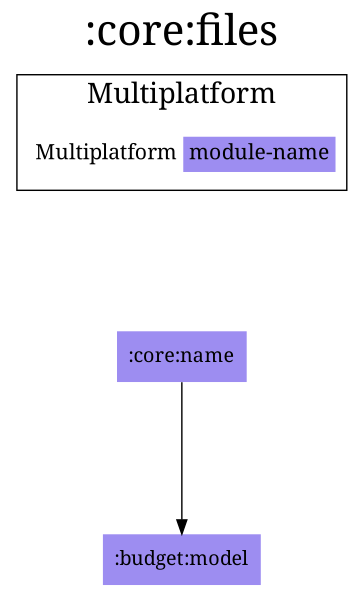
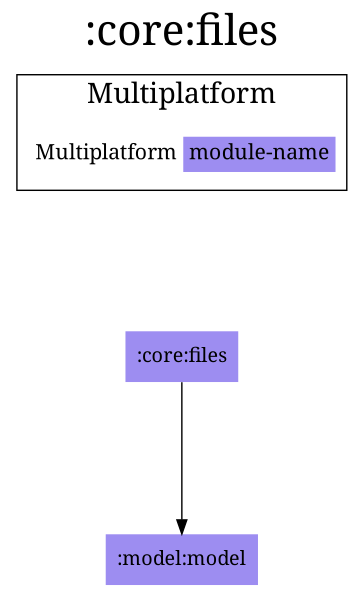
(182, 357) -> (182, 357)
(182, 560) -> (182, 560)
